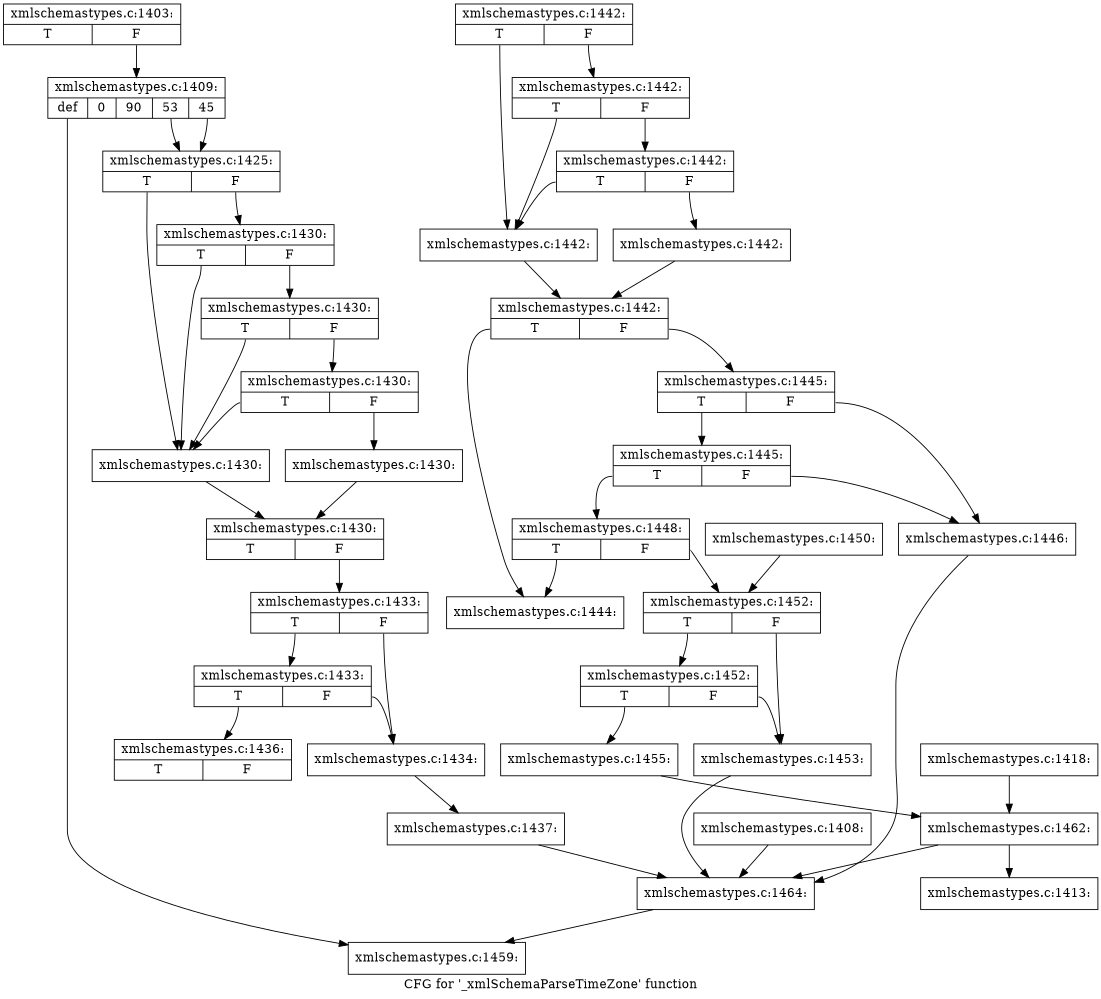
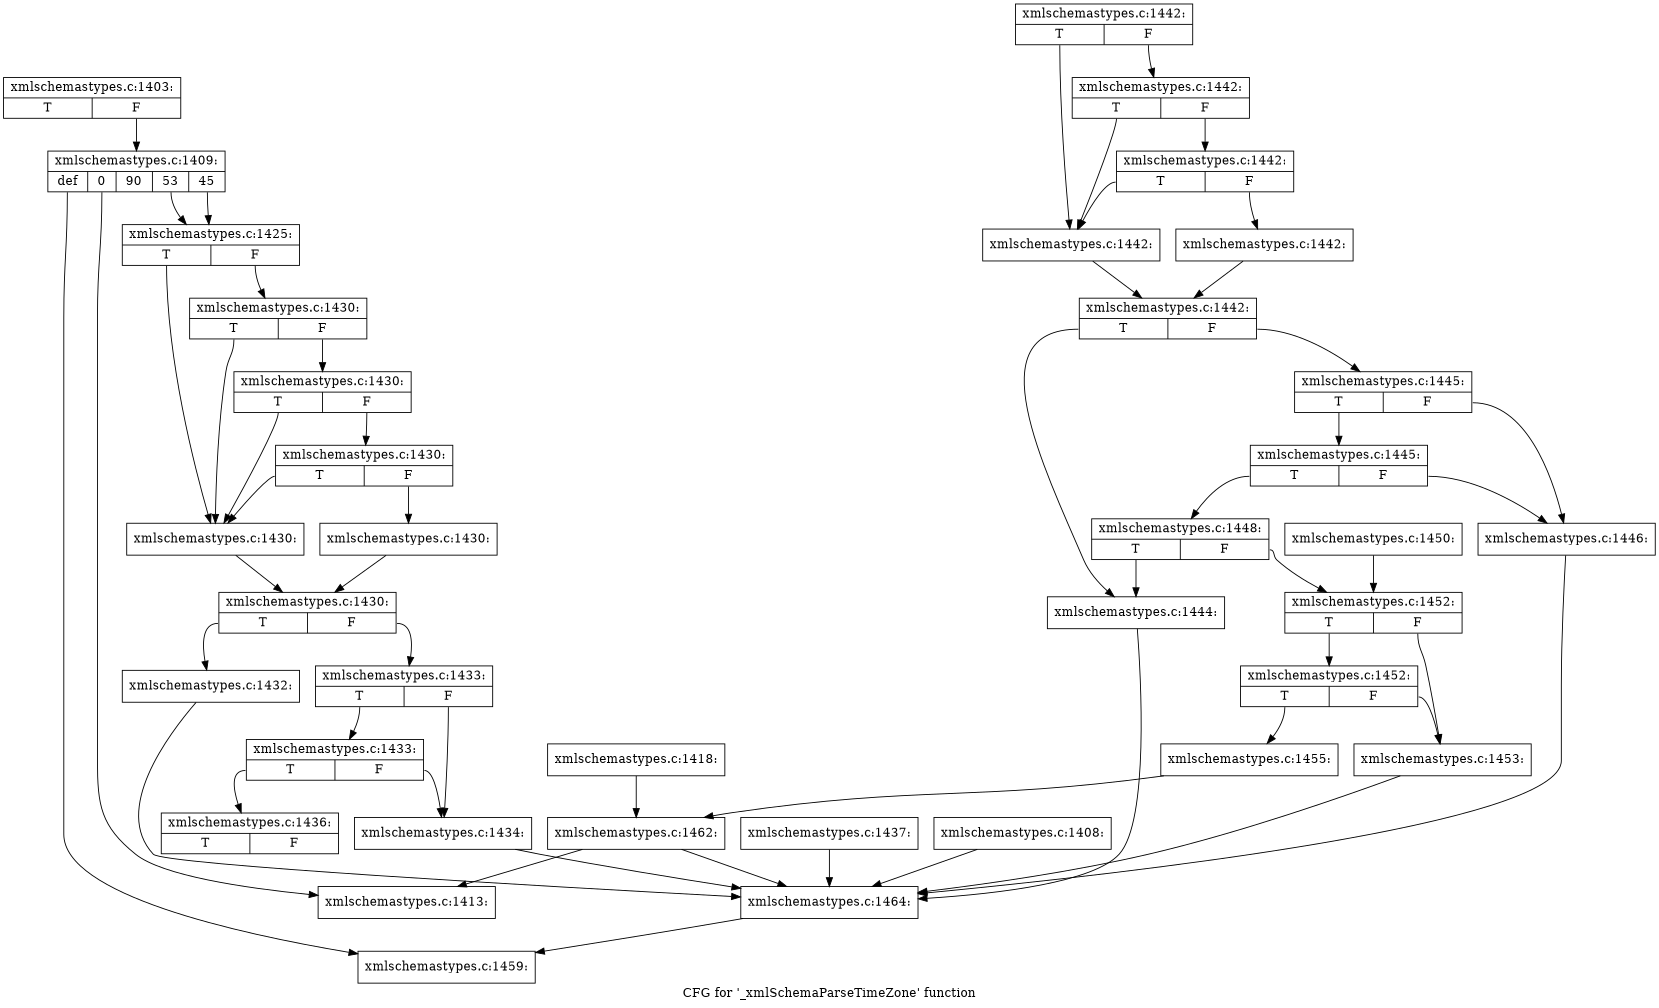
none -> (97, 619)
none -> (211, 686)
(433, 792) -> (623, 869)
none -> (1126, 841)
